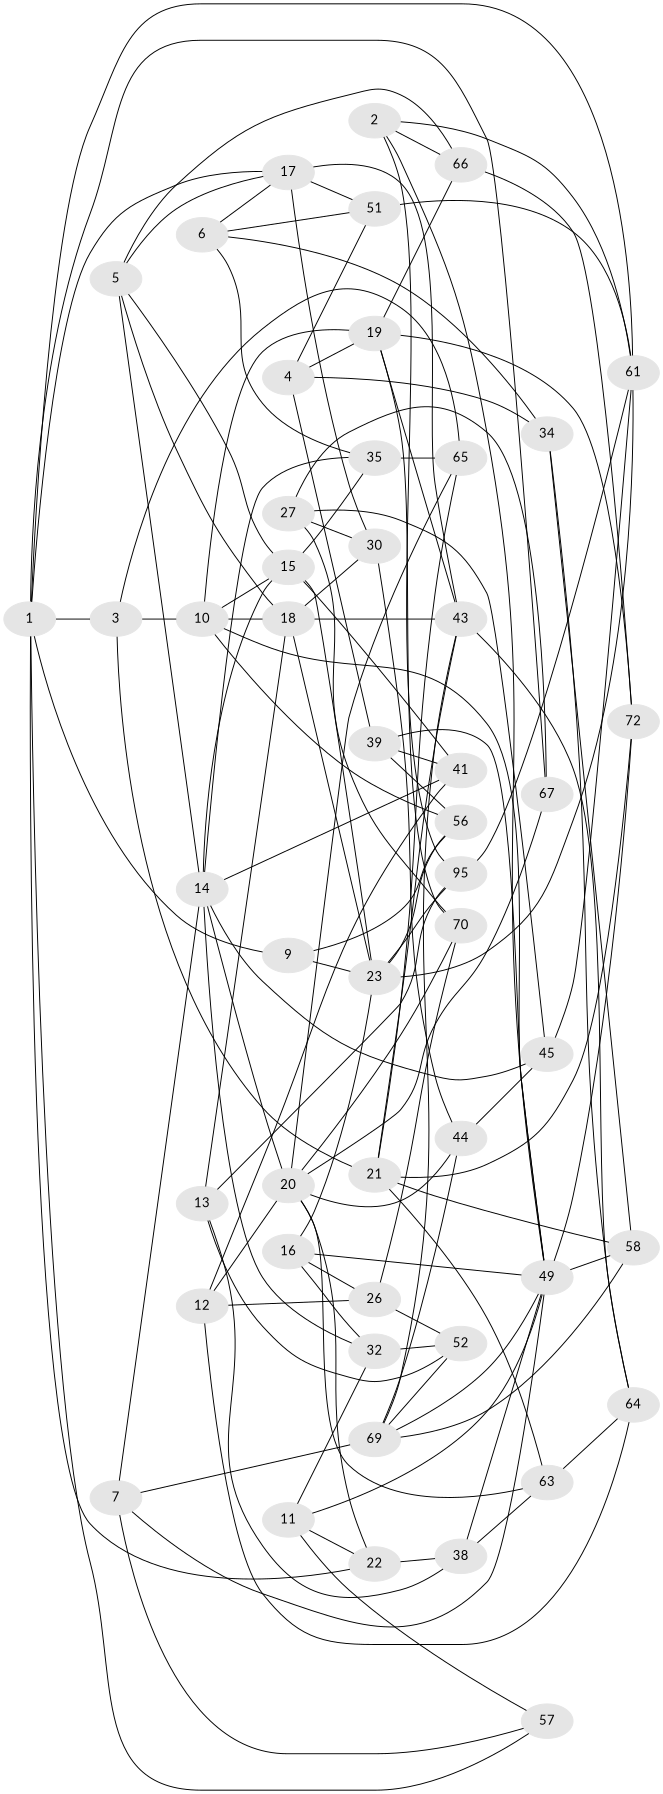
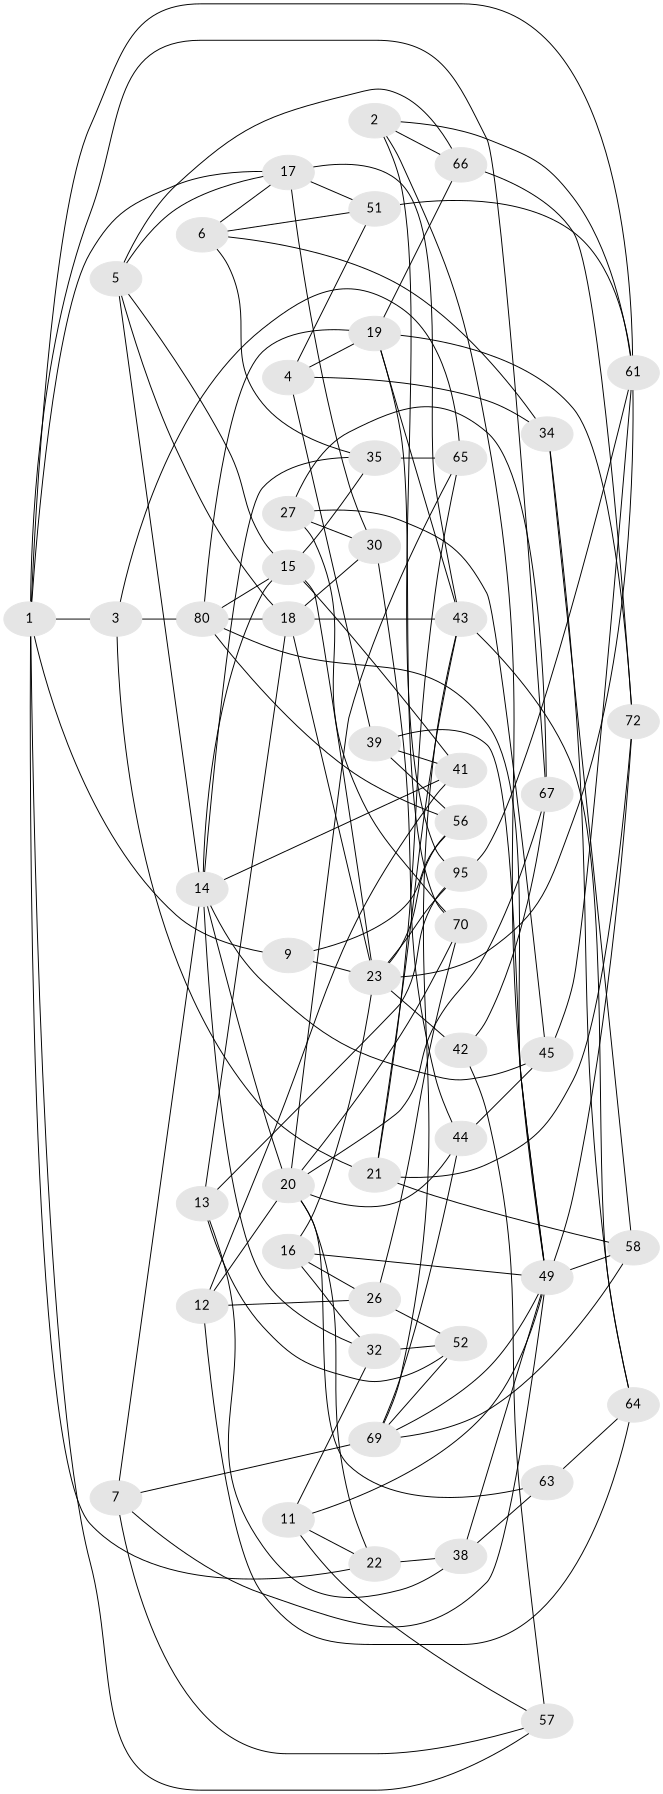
(202, 619) -> (202, 619)
none -> (461, 1050)
(486, 1316) -> none
